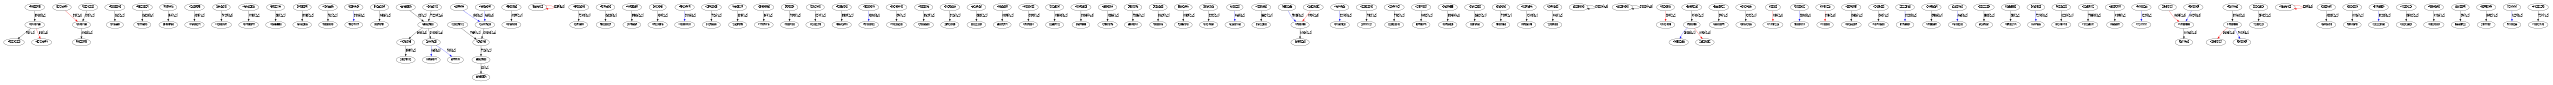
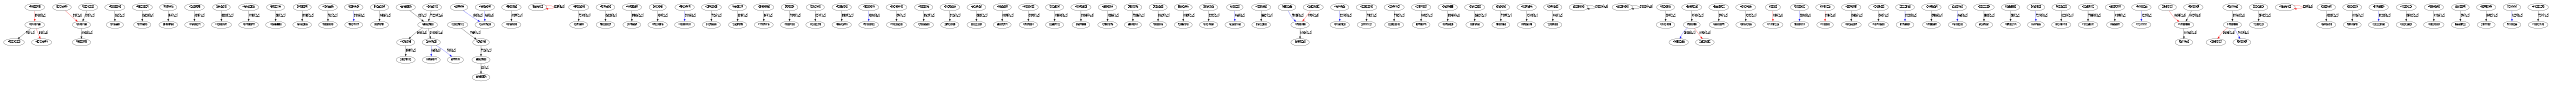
(35, 15) -> (35, 15)
(1666, 15) -> (1666, 15)
(2189, 15) -> (2189, 15)
(228, 16) -> (228, 16)
(483, 33) -> none
(81, 42) -> (81, 42)
